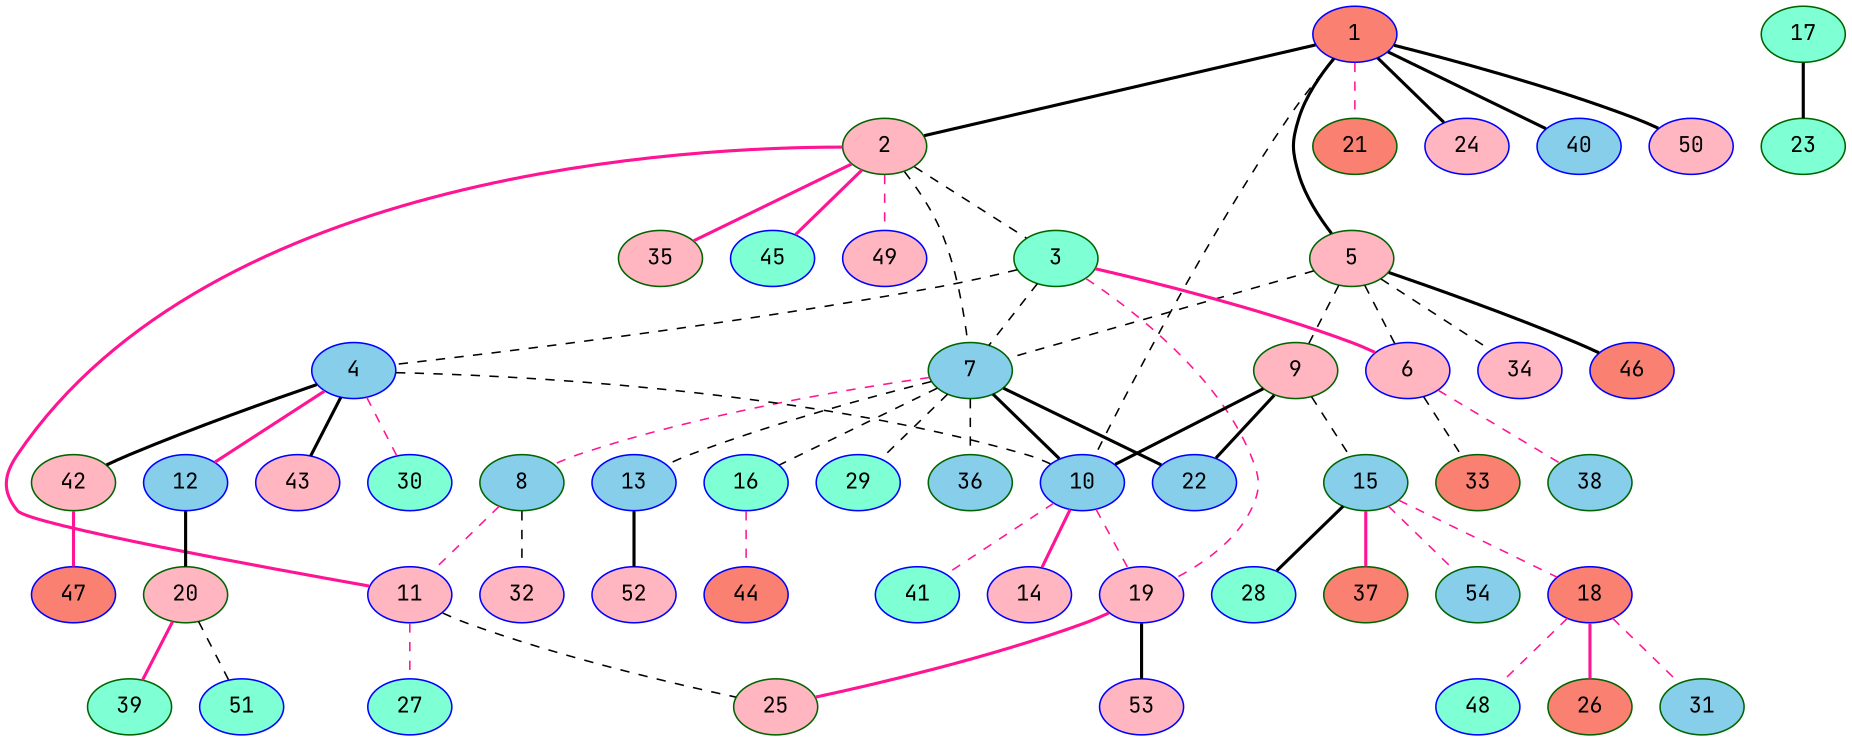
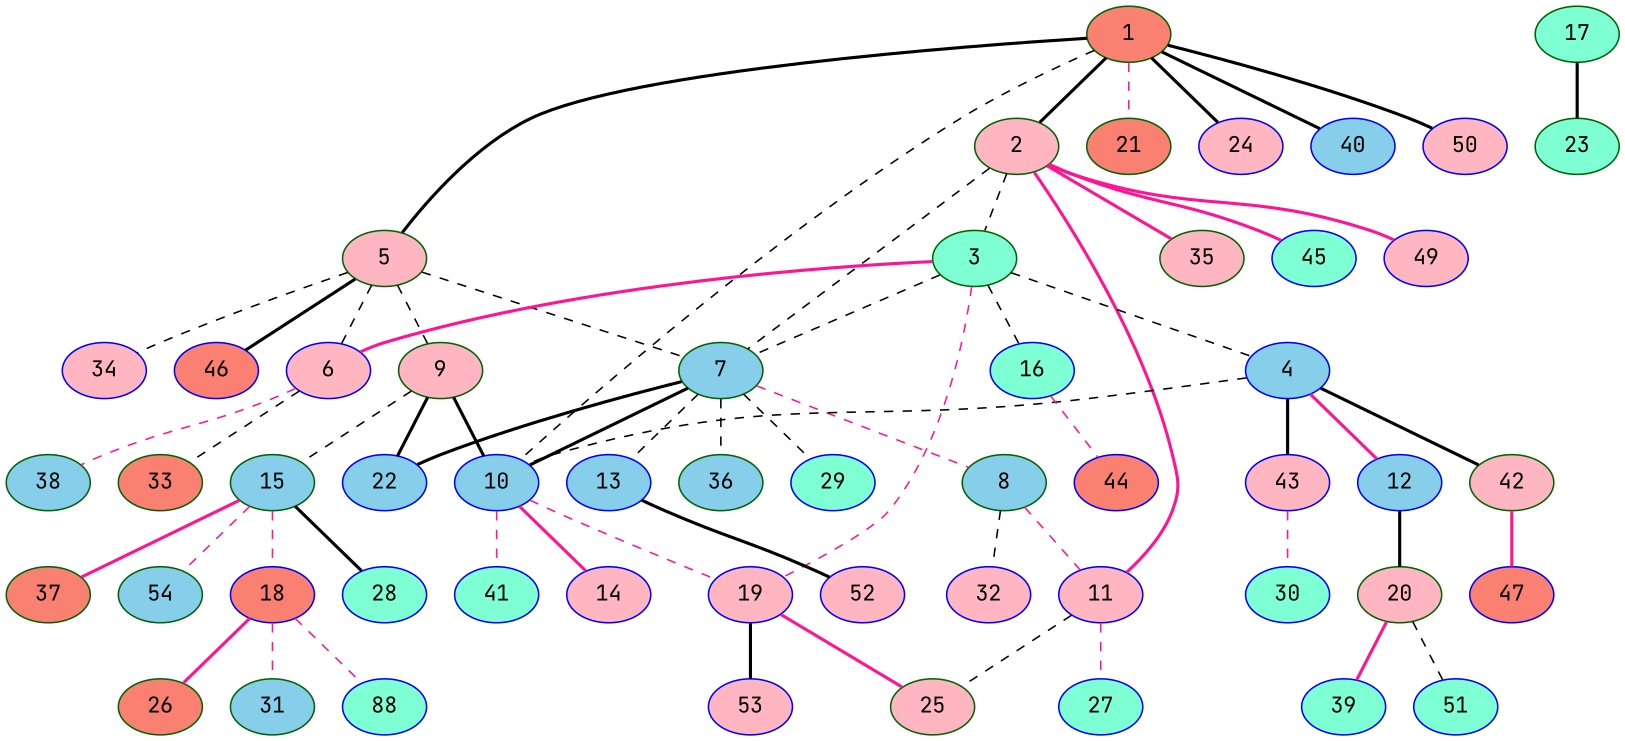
(1355, 34) -> (1129, 34)
(885, 203) -> (1221, 202)
(382, 427) -> (1288, 539)
(858, 427) -> (1003, 315)
(130, 707) -> (1344, 707)
(1478, 707) -> (385, 707)
